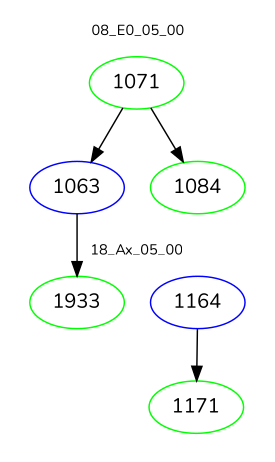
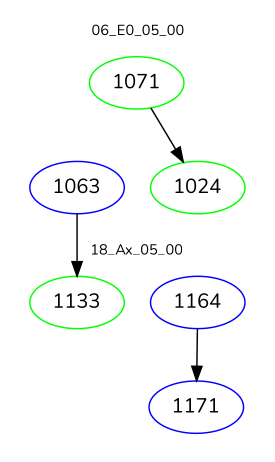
(138, 31) -> (138, 31)
(111, 129) -> none
(198, 188) -> (198, 188)
(77, 302) -> (77, 302)
(196, 407) -> (196, 407)
